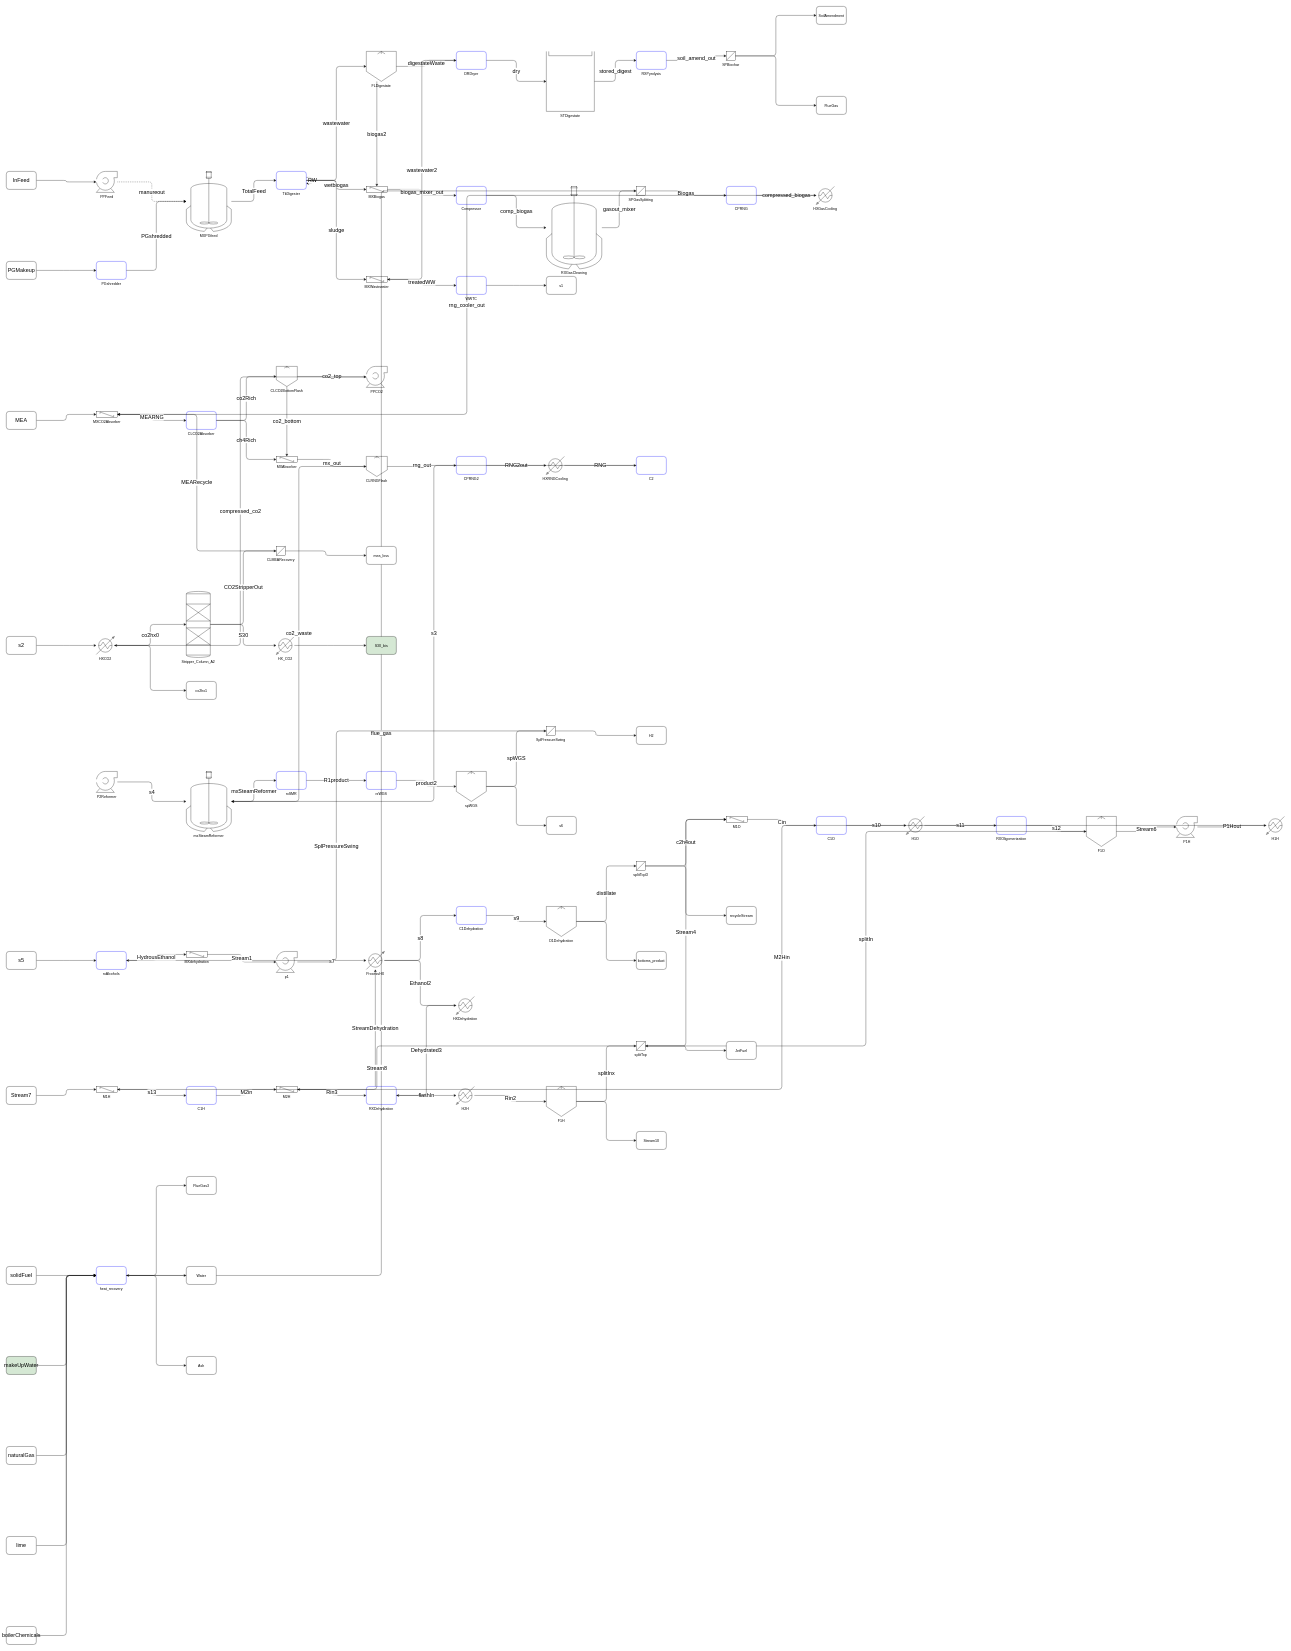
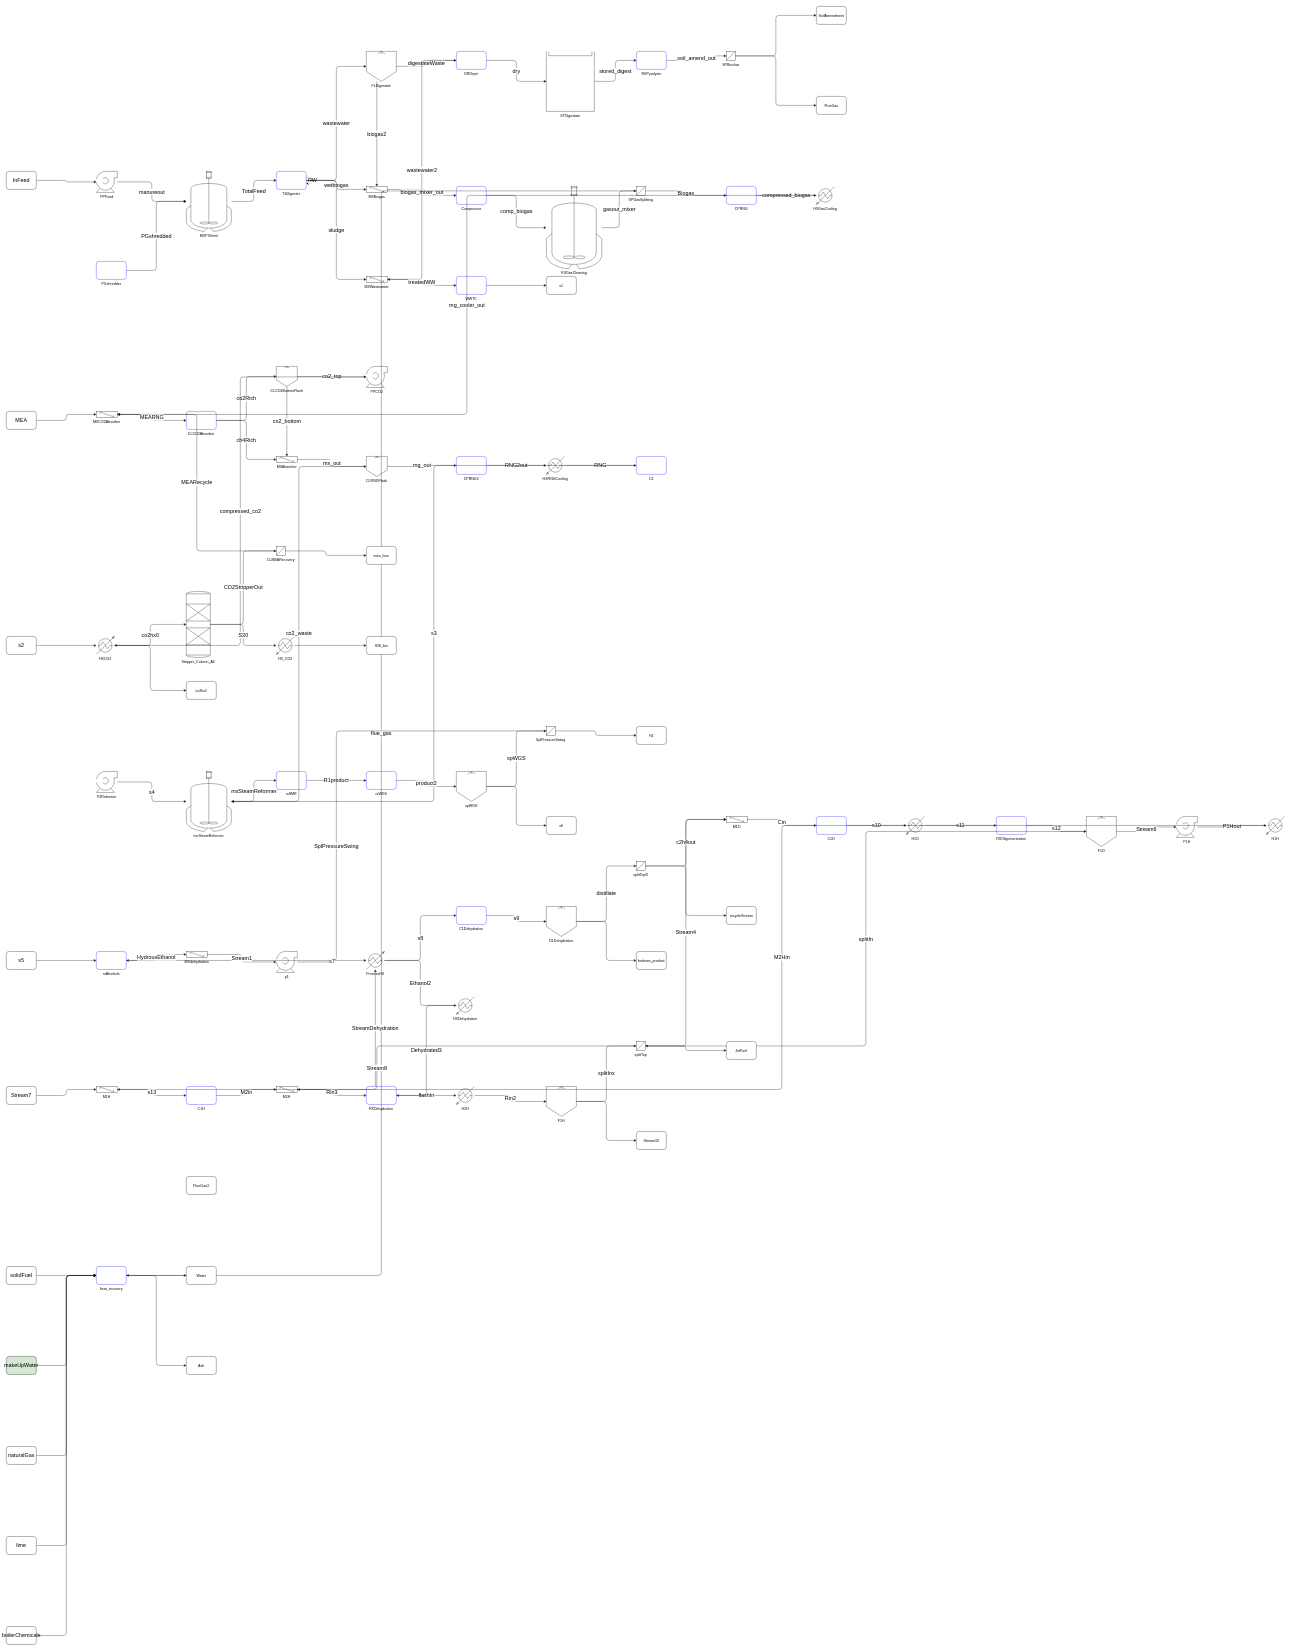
(149, 182) -> (149, 182)
(21, 270) -> none
(93, 270) -> none
(381, 645) -> (381, 645)
(183, 1185) -> none
